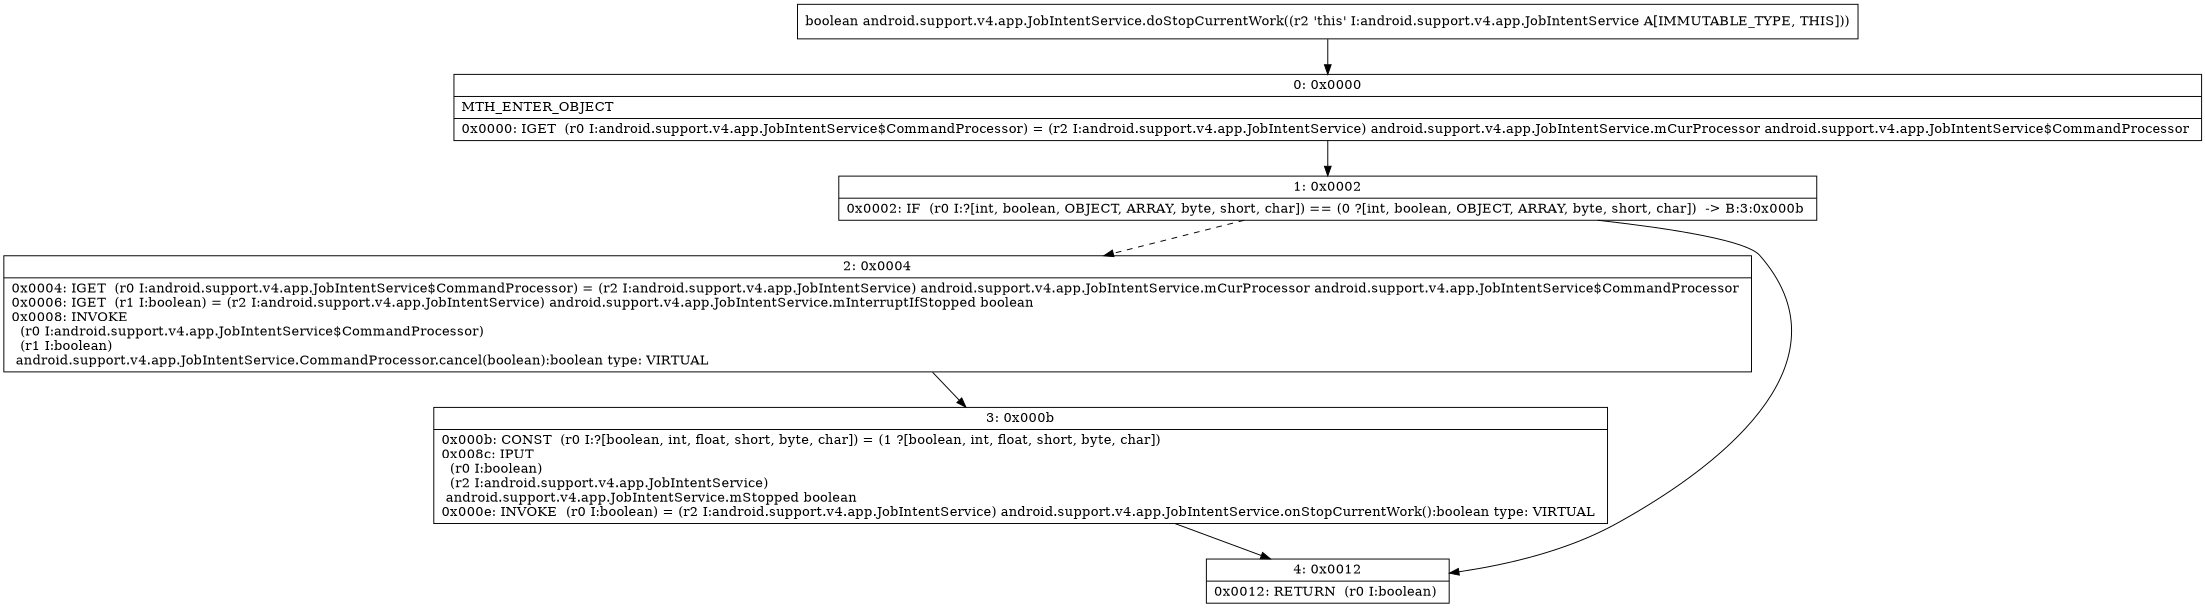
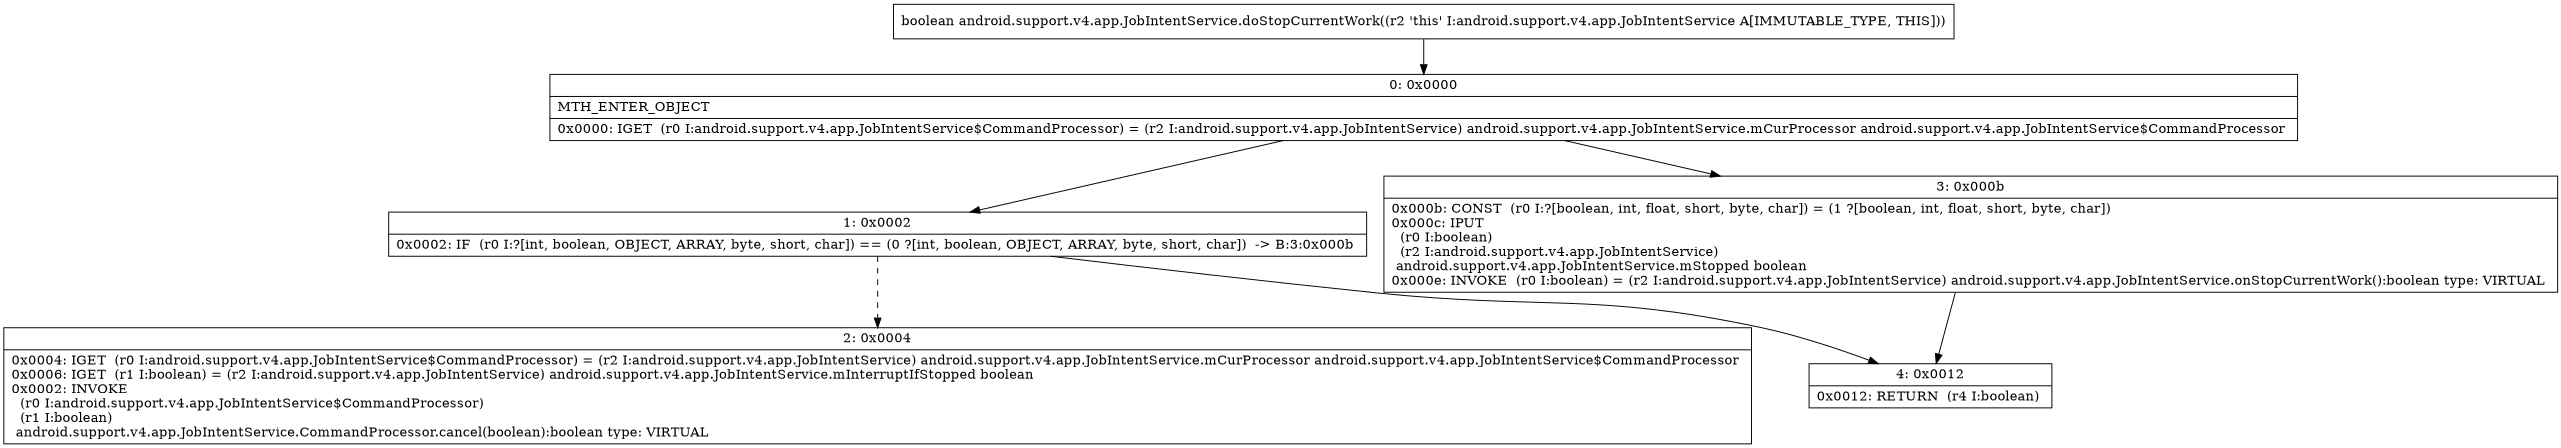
(74, 317) -> (74, 389)
(946, 386) -> (1638, 157)
(492, 454) -> (1442, 223)
(1328, 592) -> (1930, 396)
